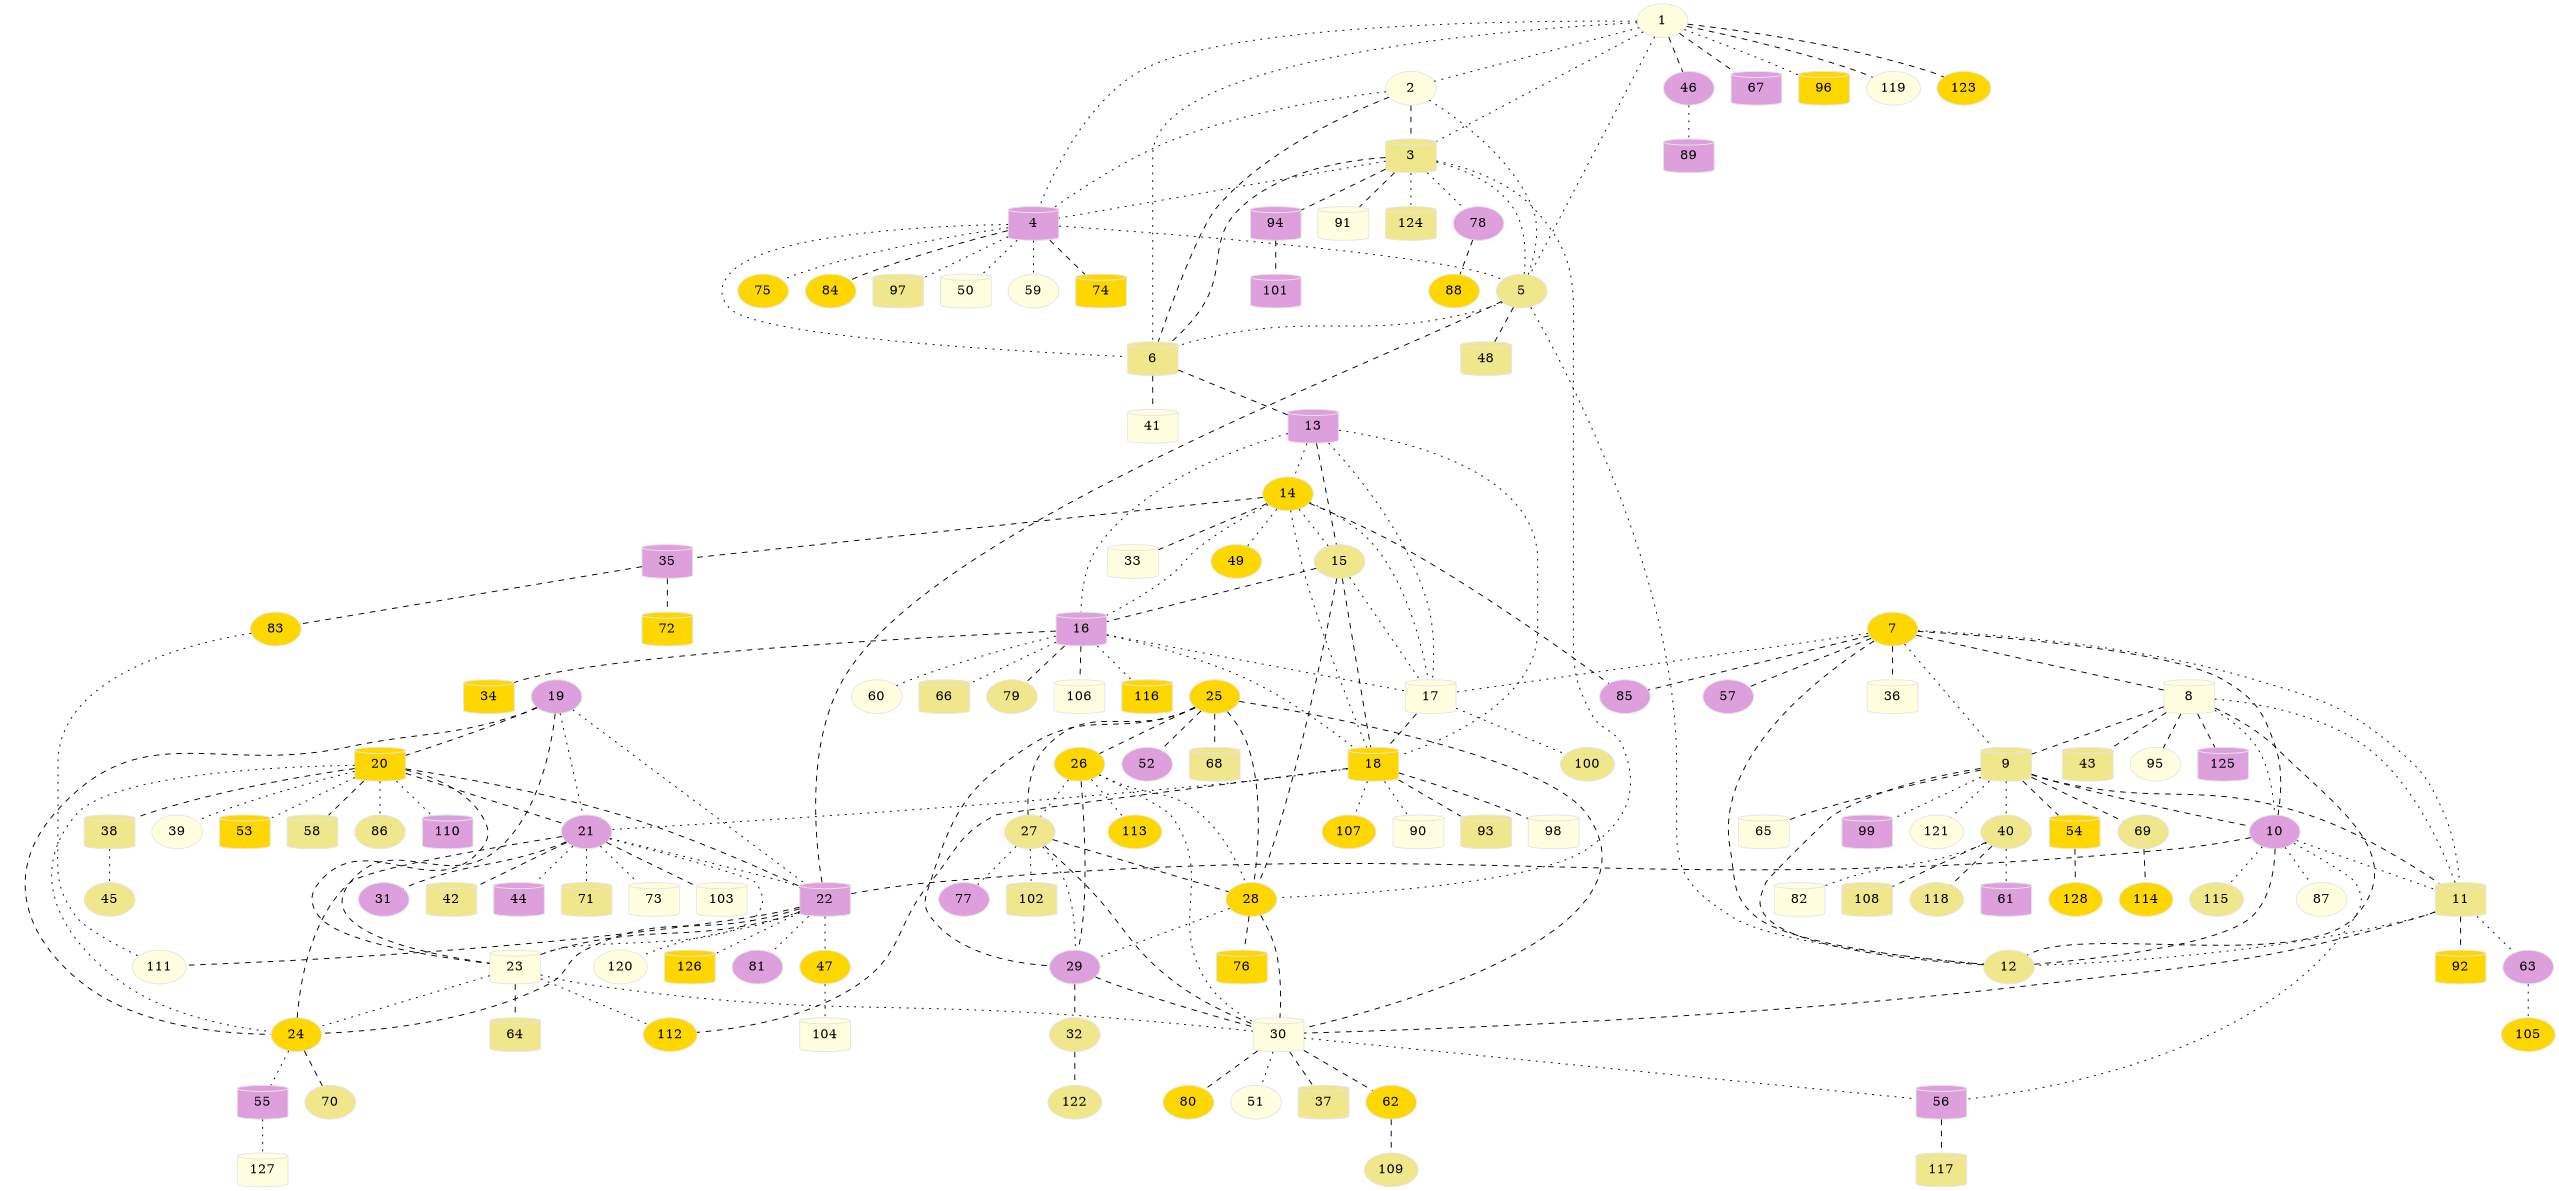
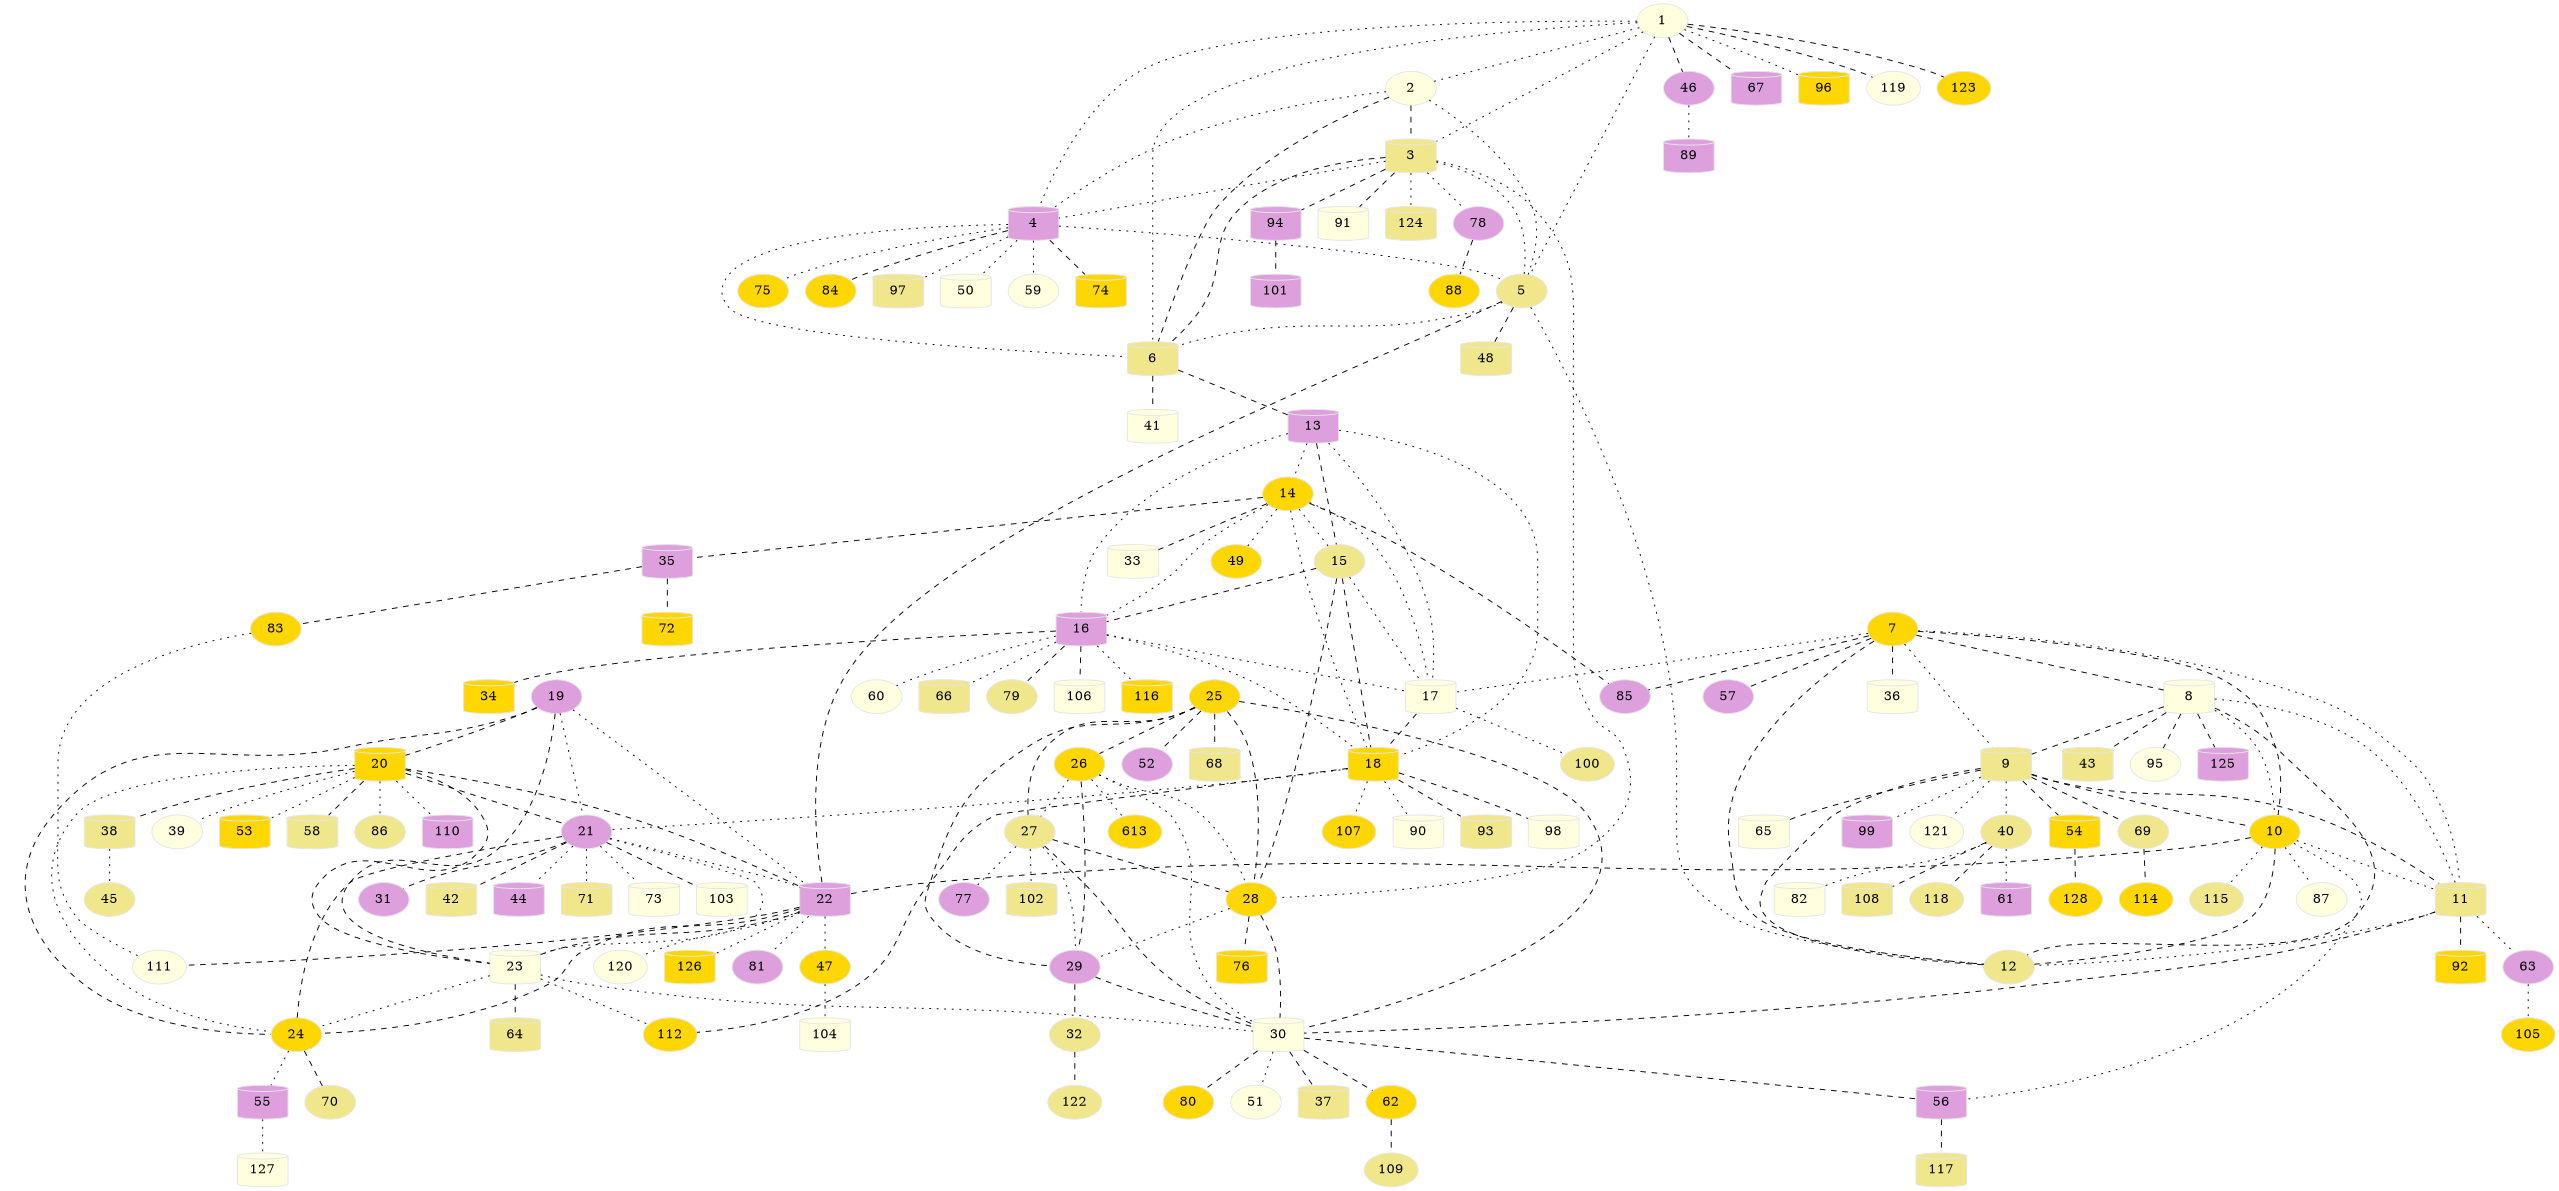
(1135, 832) -> (1135, 832)
(2275, 832) -> (2275, 832)
(1610, 1068) -> (1610, 1068)
